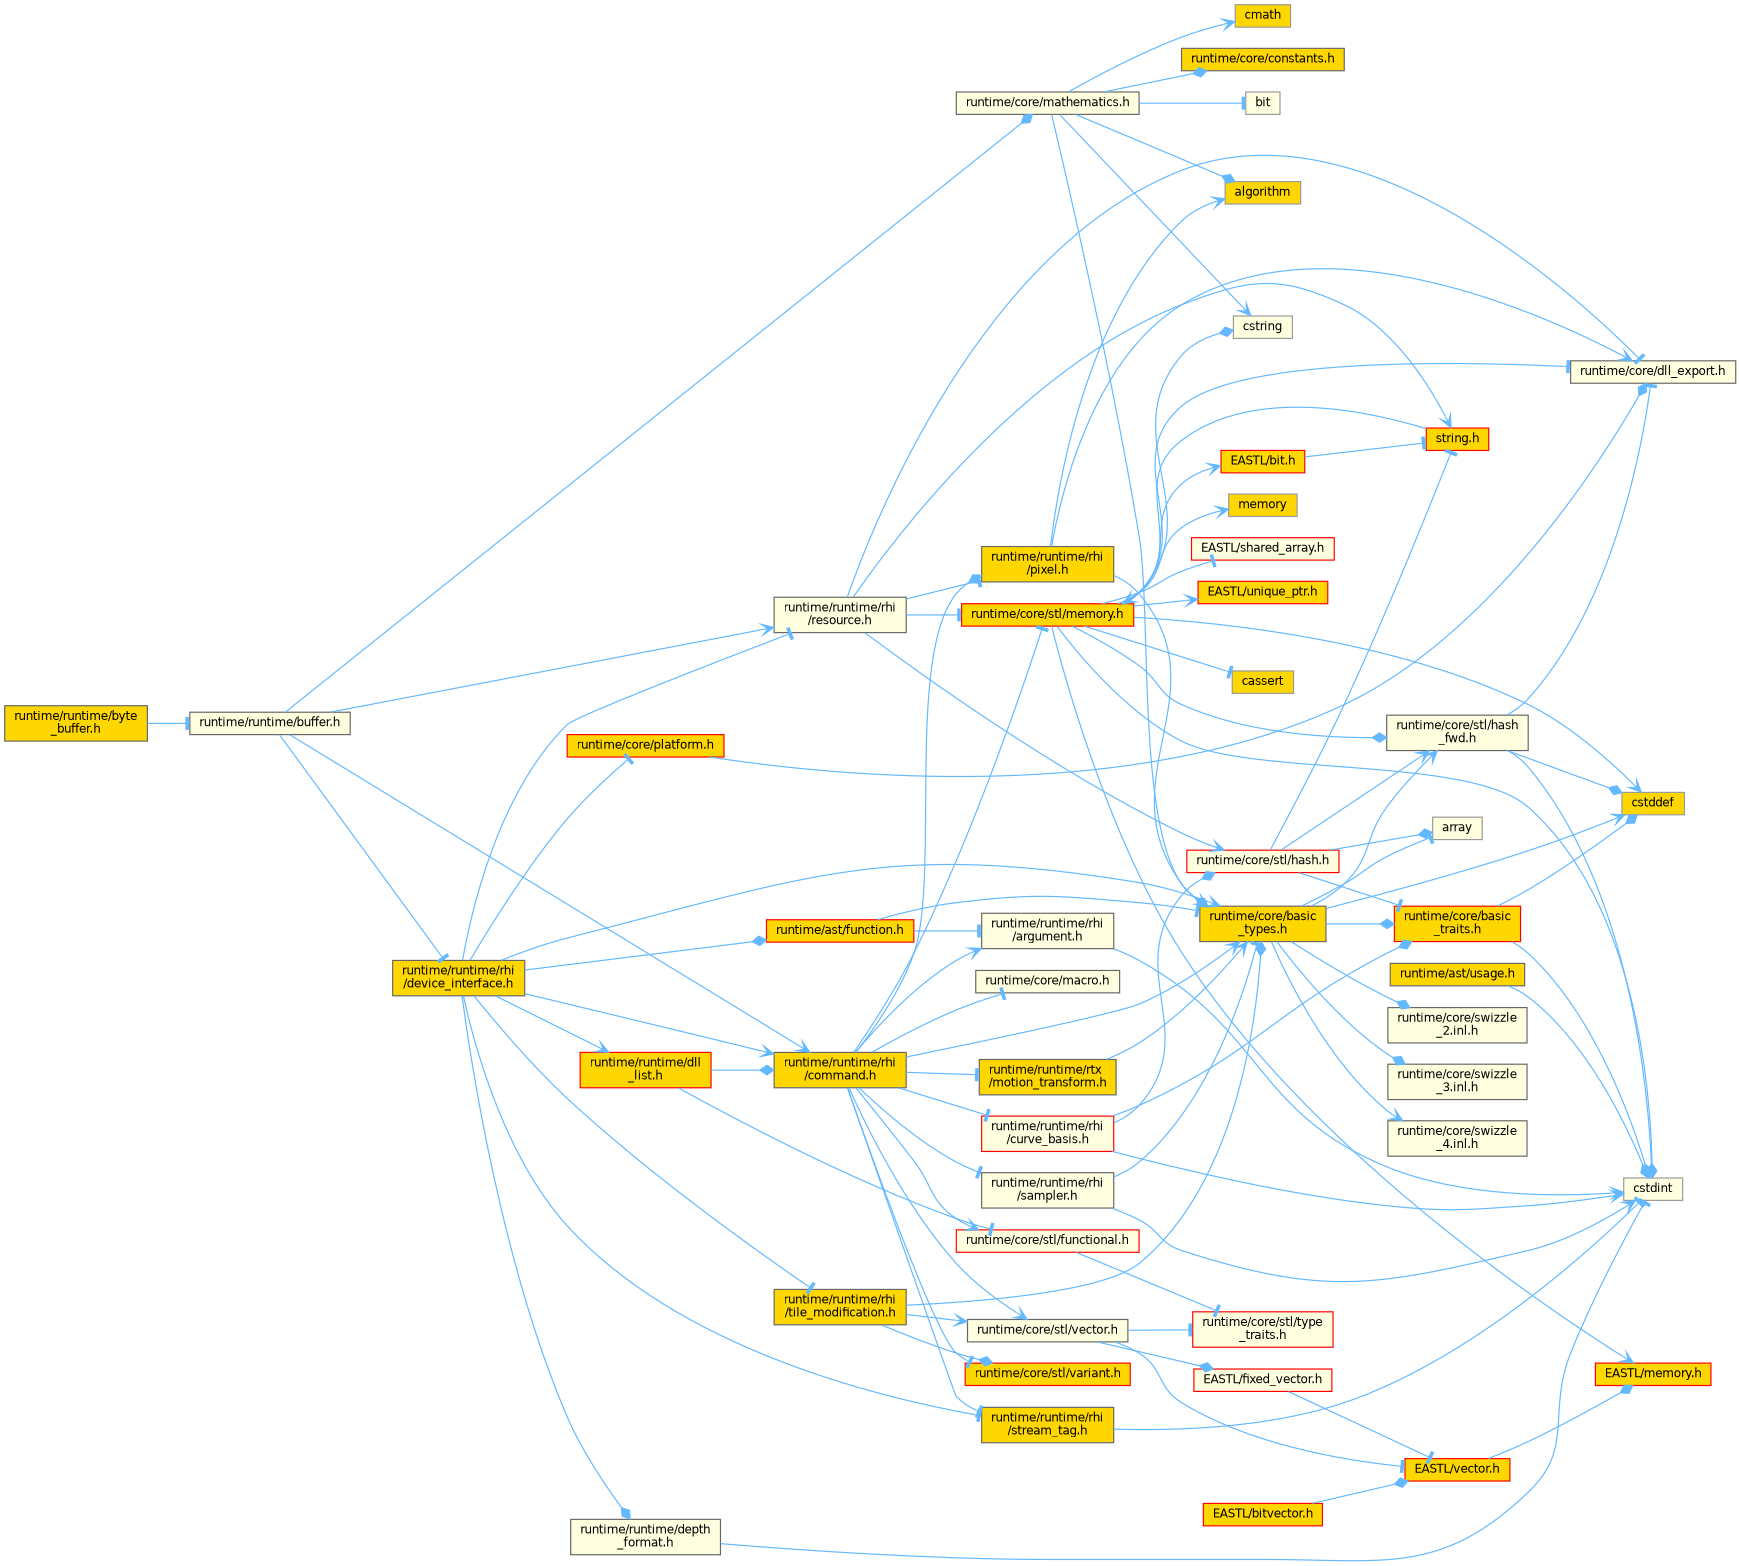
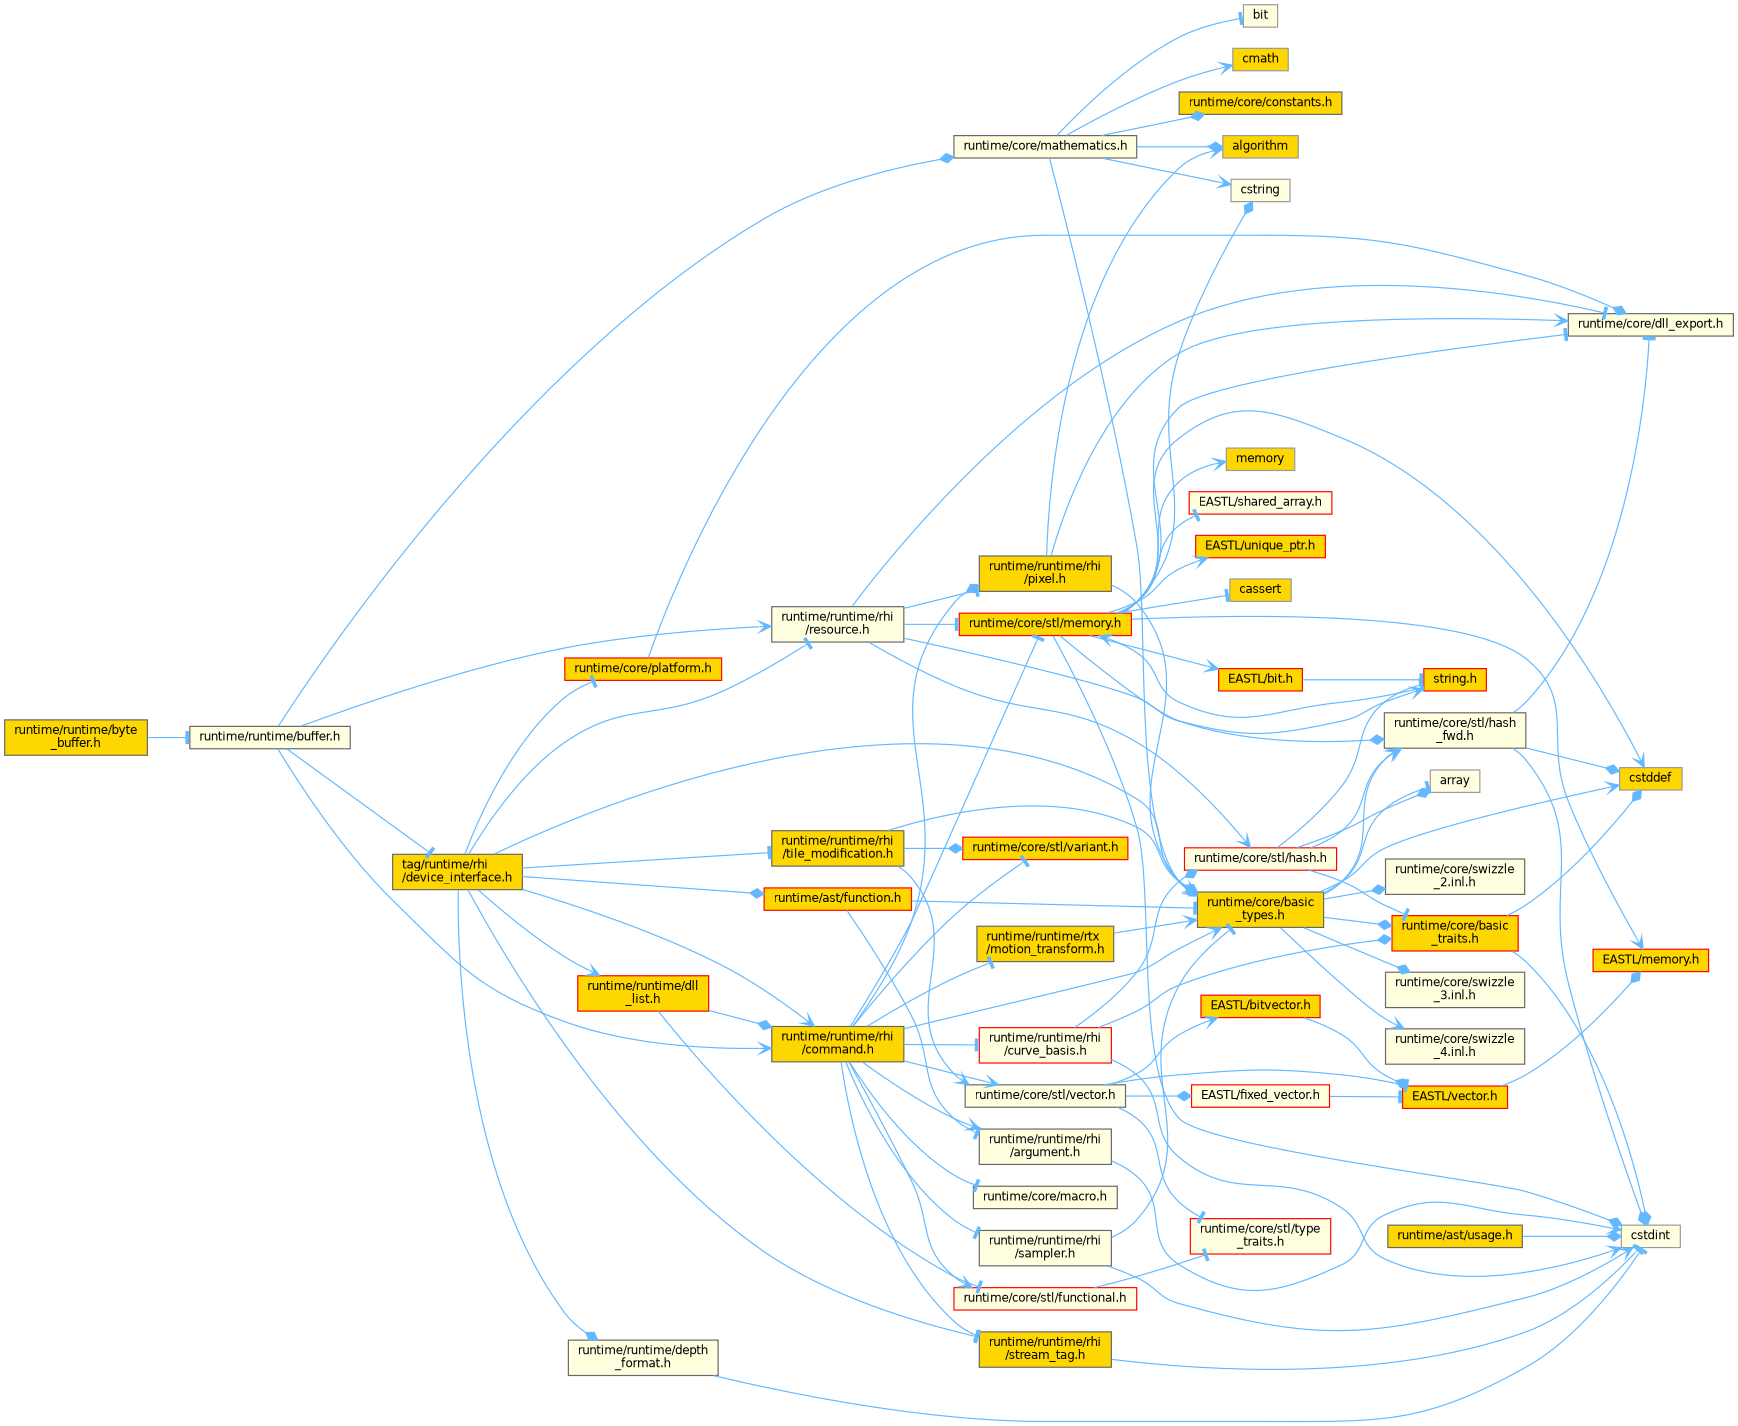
(459, 978) -> (458, 872)
none -> (1149, 1065)
